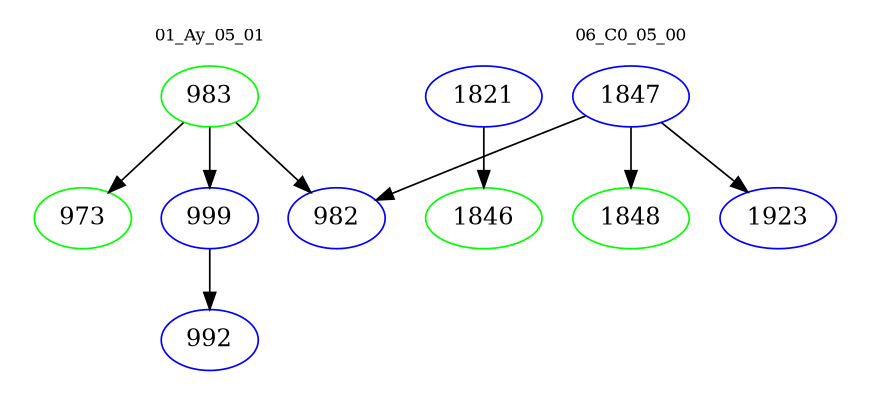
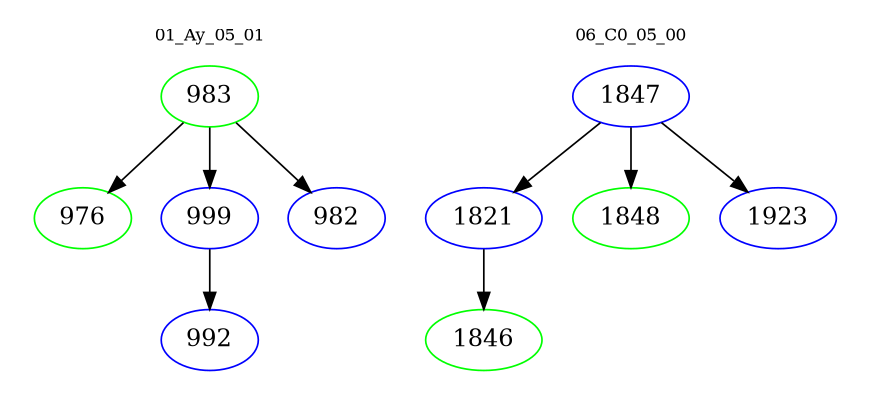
(498, 151) -> (564, 152)
(83, 218) -> (83, 218)
